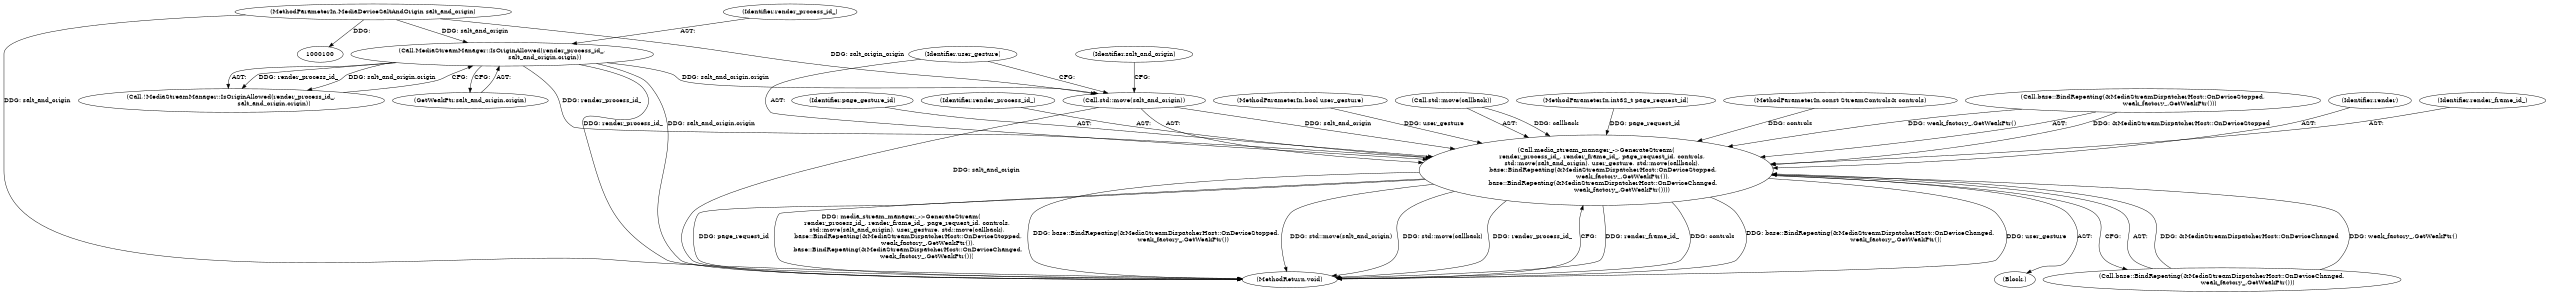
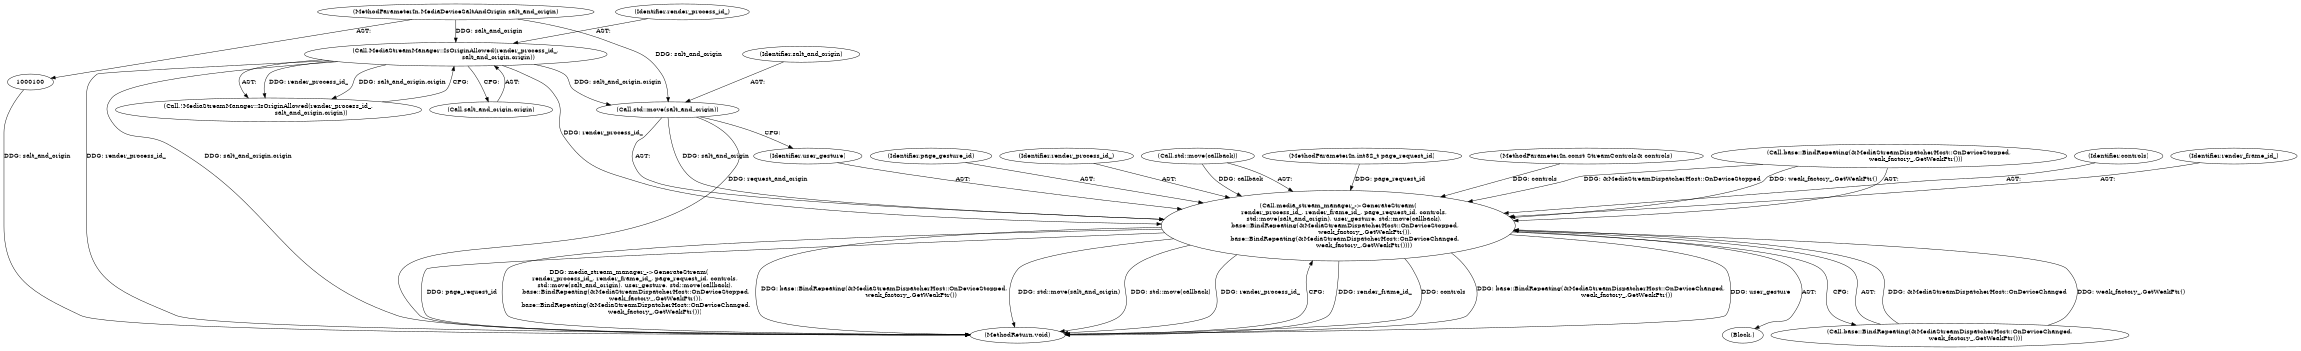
(363, 31) -> (365, 31)
(868, 54) -> (689, 54)
(1046, 77) -> (745, 129)
(1143, 77) -> (759, 82)
(470, 101) -> (491, 110)
(1300, 101) -> none
(2370, 101) -> (2119, 156)
(986, 170) -> (768, 179)
(421, 261) -> (389, 331)
